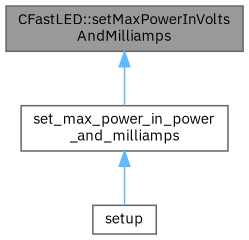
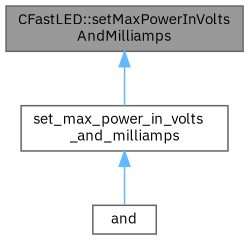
(125, 128) -> (125, 128)
(125, 220) -> (125, 220)
